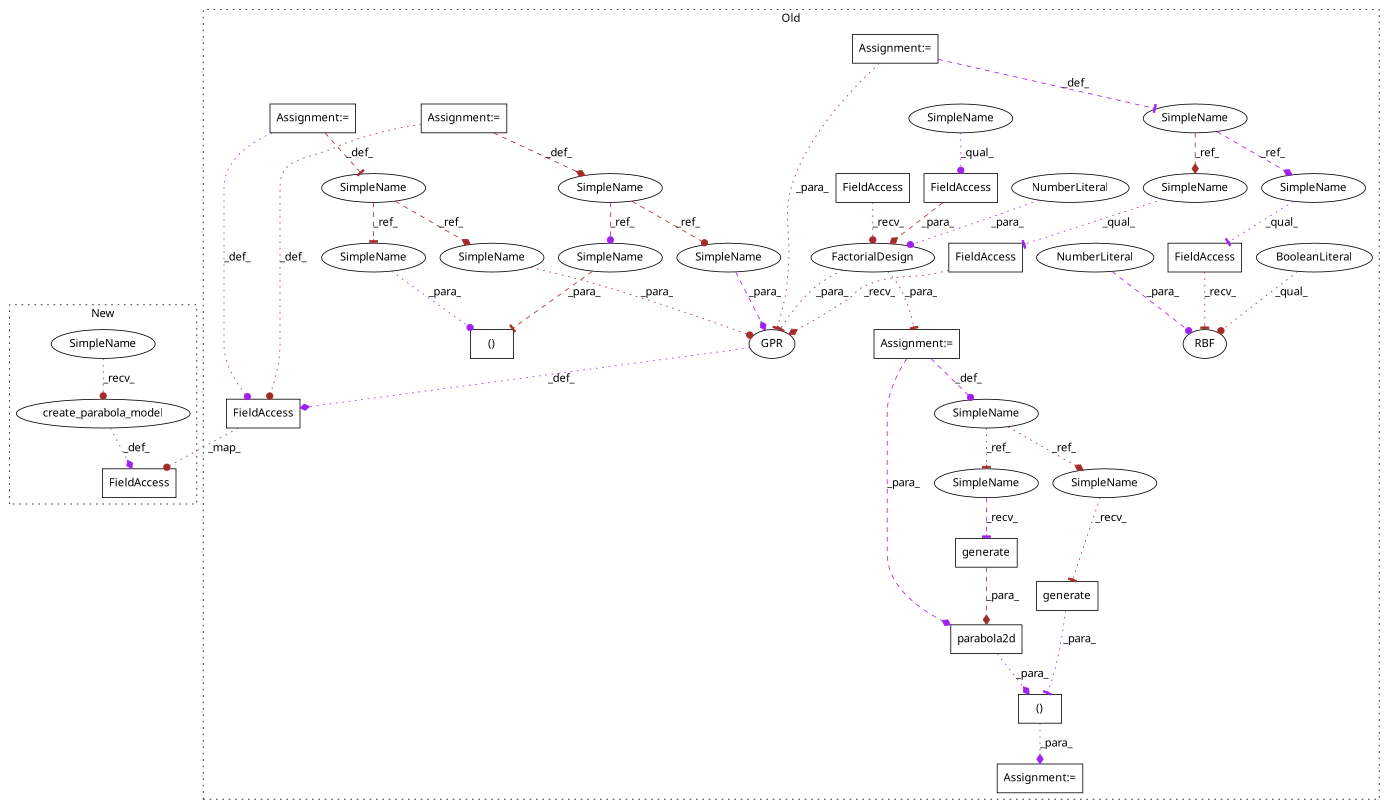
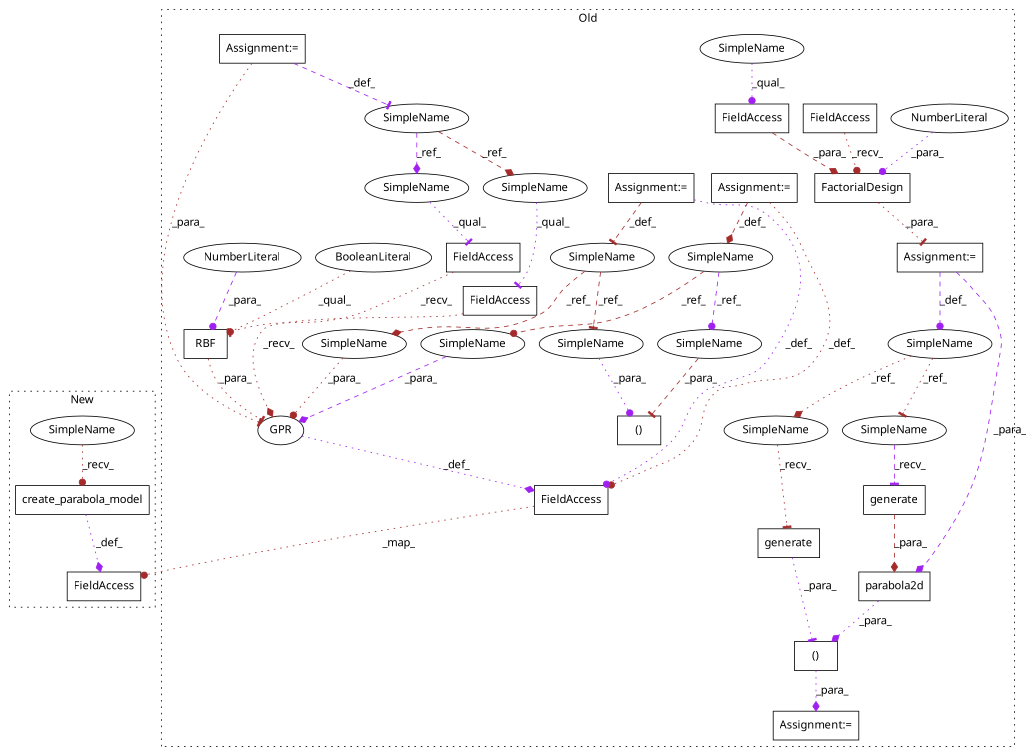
(873, 258) -> (862, 188)
(808, 294) -> (227, 394)
(1205, 344) -> (206, 344)
(103, 414) -> (82, 500)
